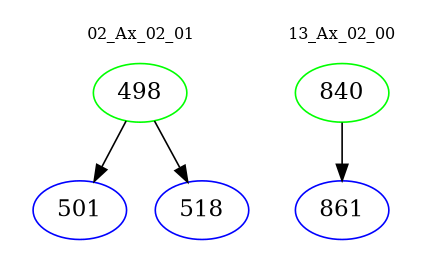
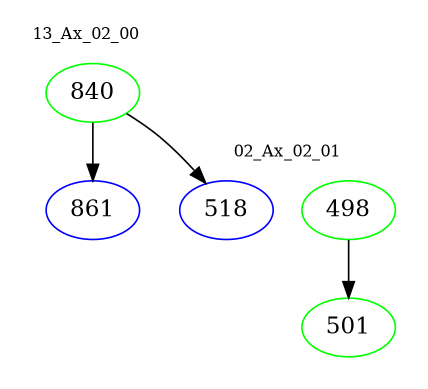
(167, 144) -> (177, 153)
(80, 210) -> (349, 327)
